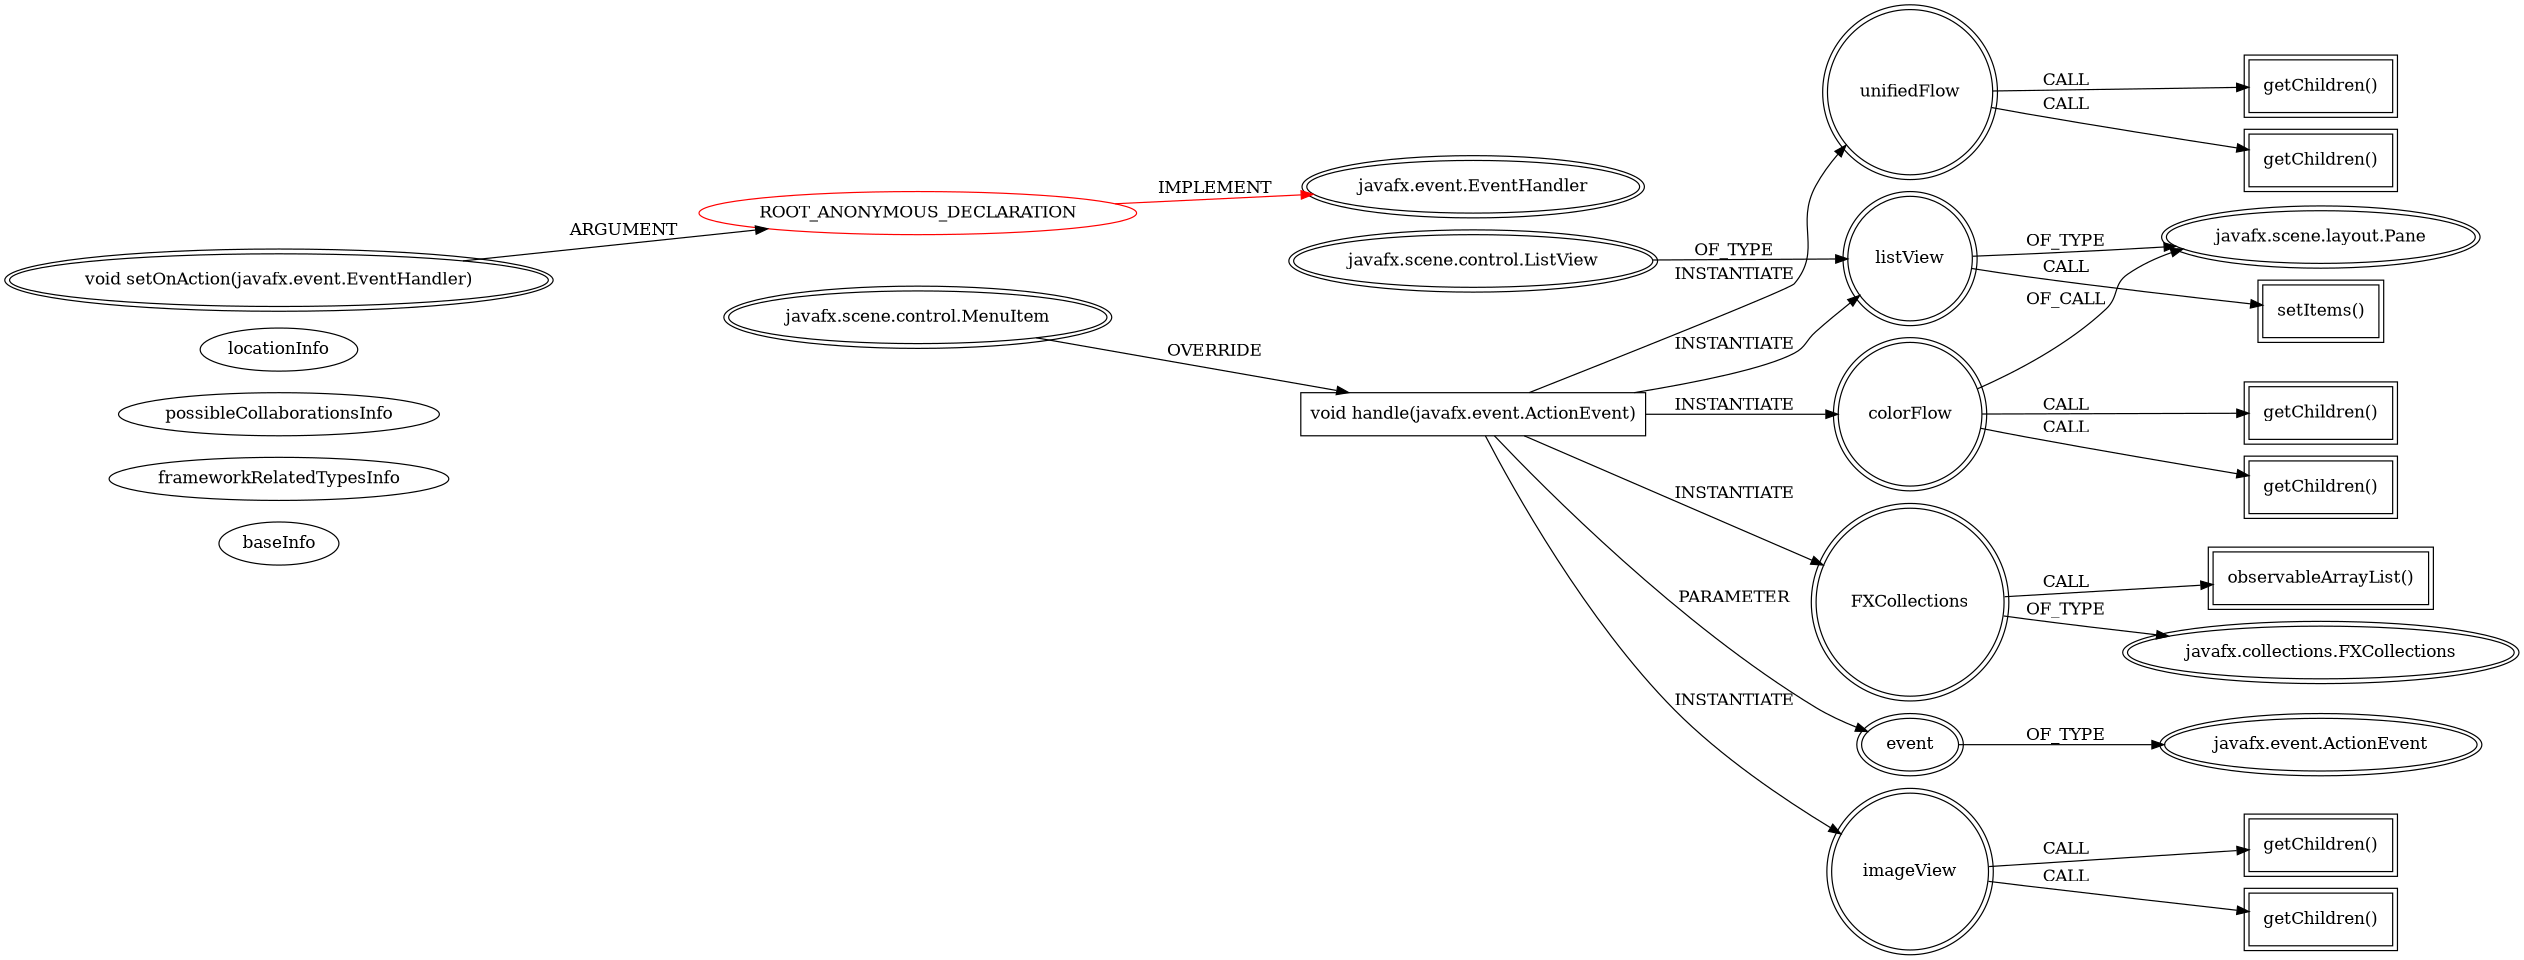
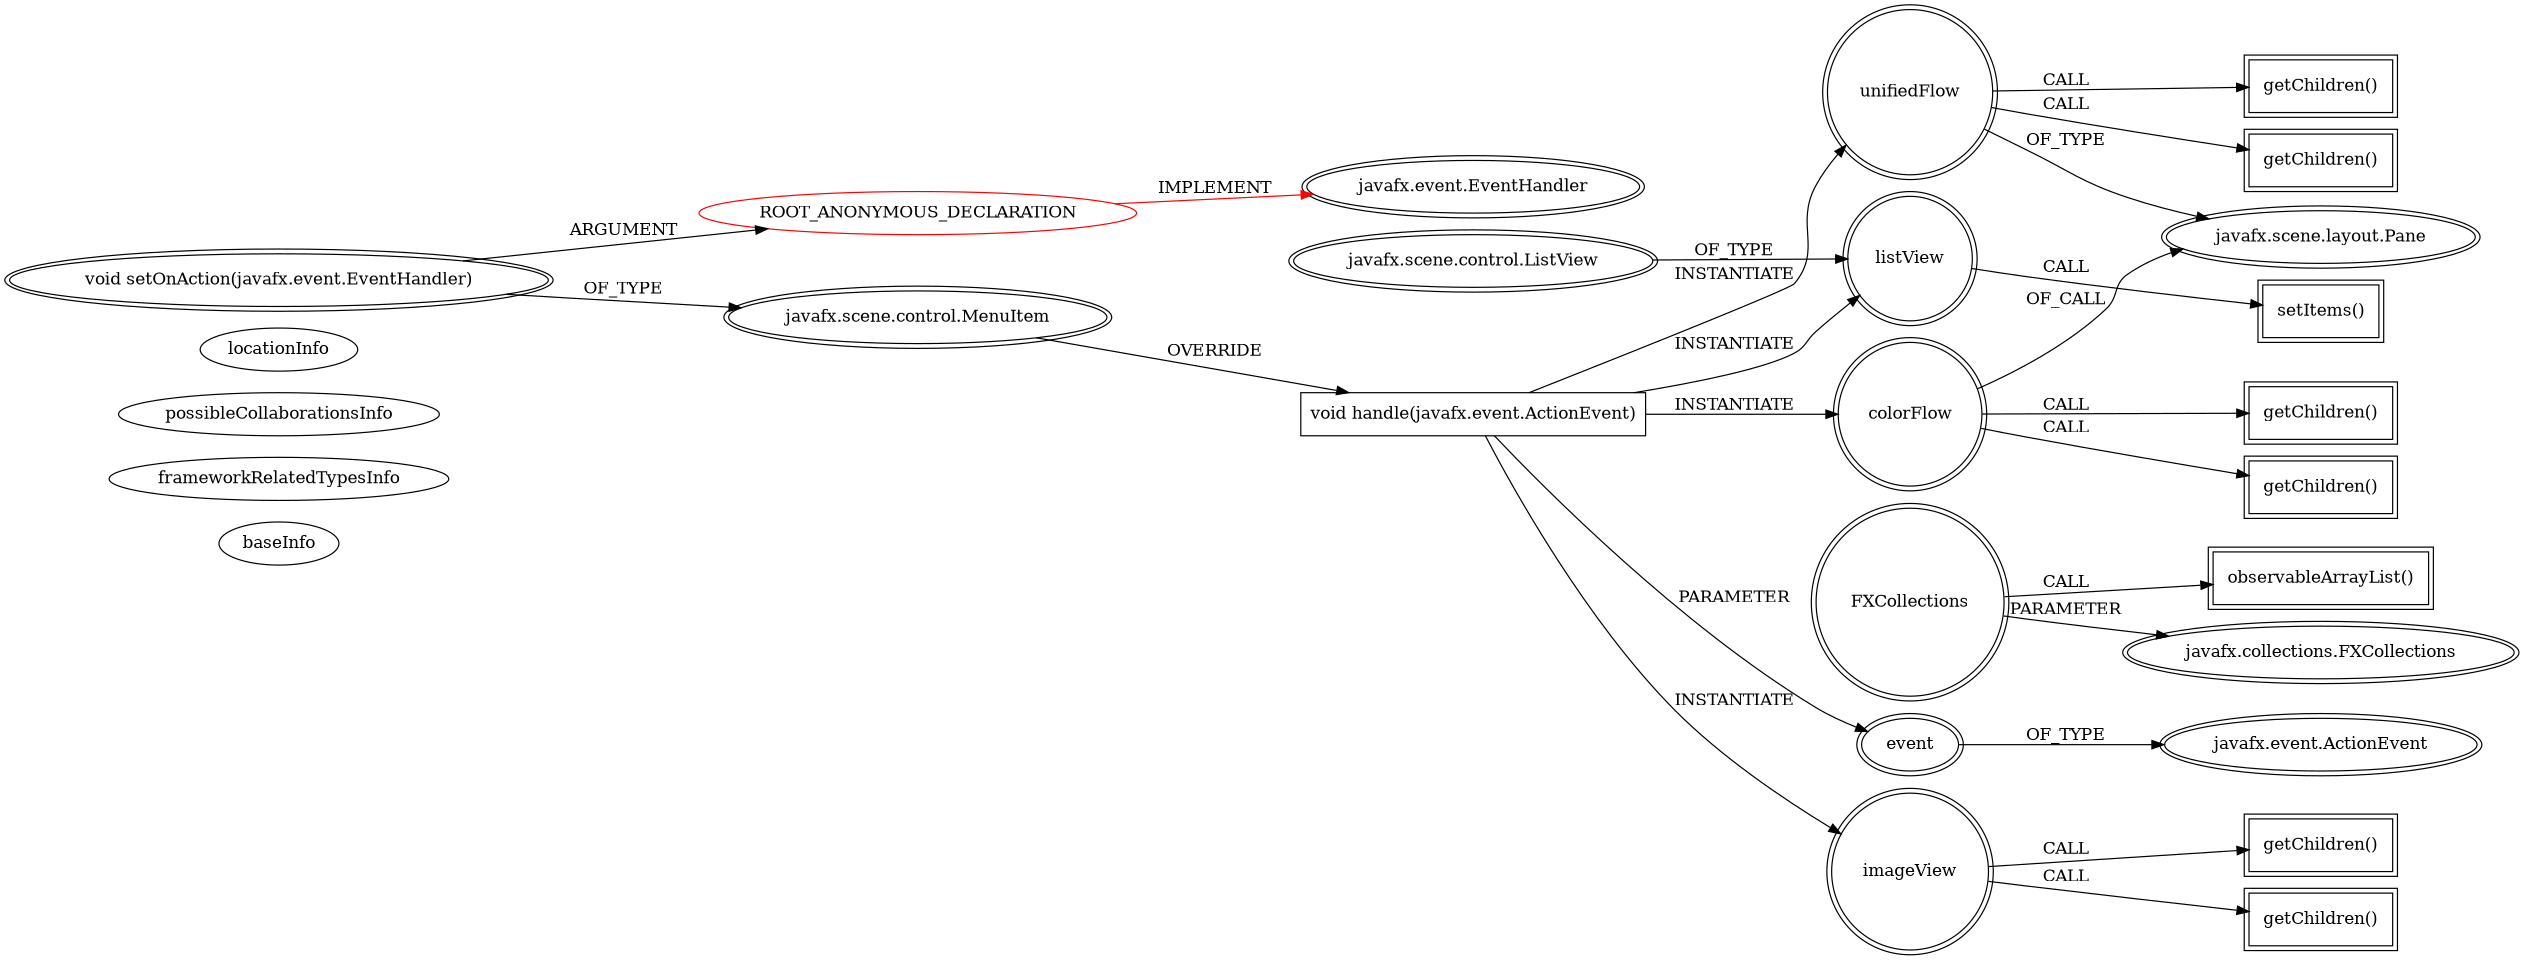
(2068, 252) -> (2087, 181)
none -> (618, 301)
(1668, 498) -> none
(2066, 610) -> (2066, 610)
